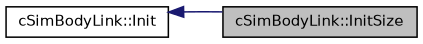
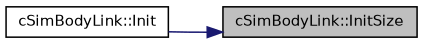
(203, 12) -> (188, 32)
